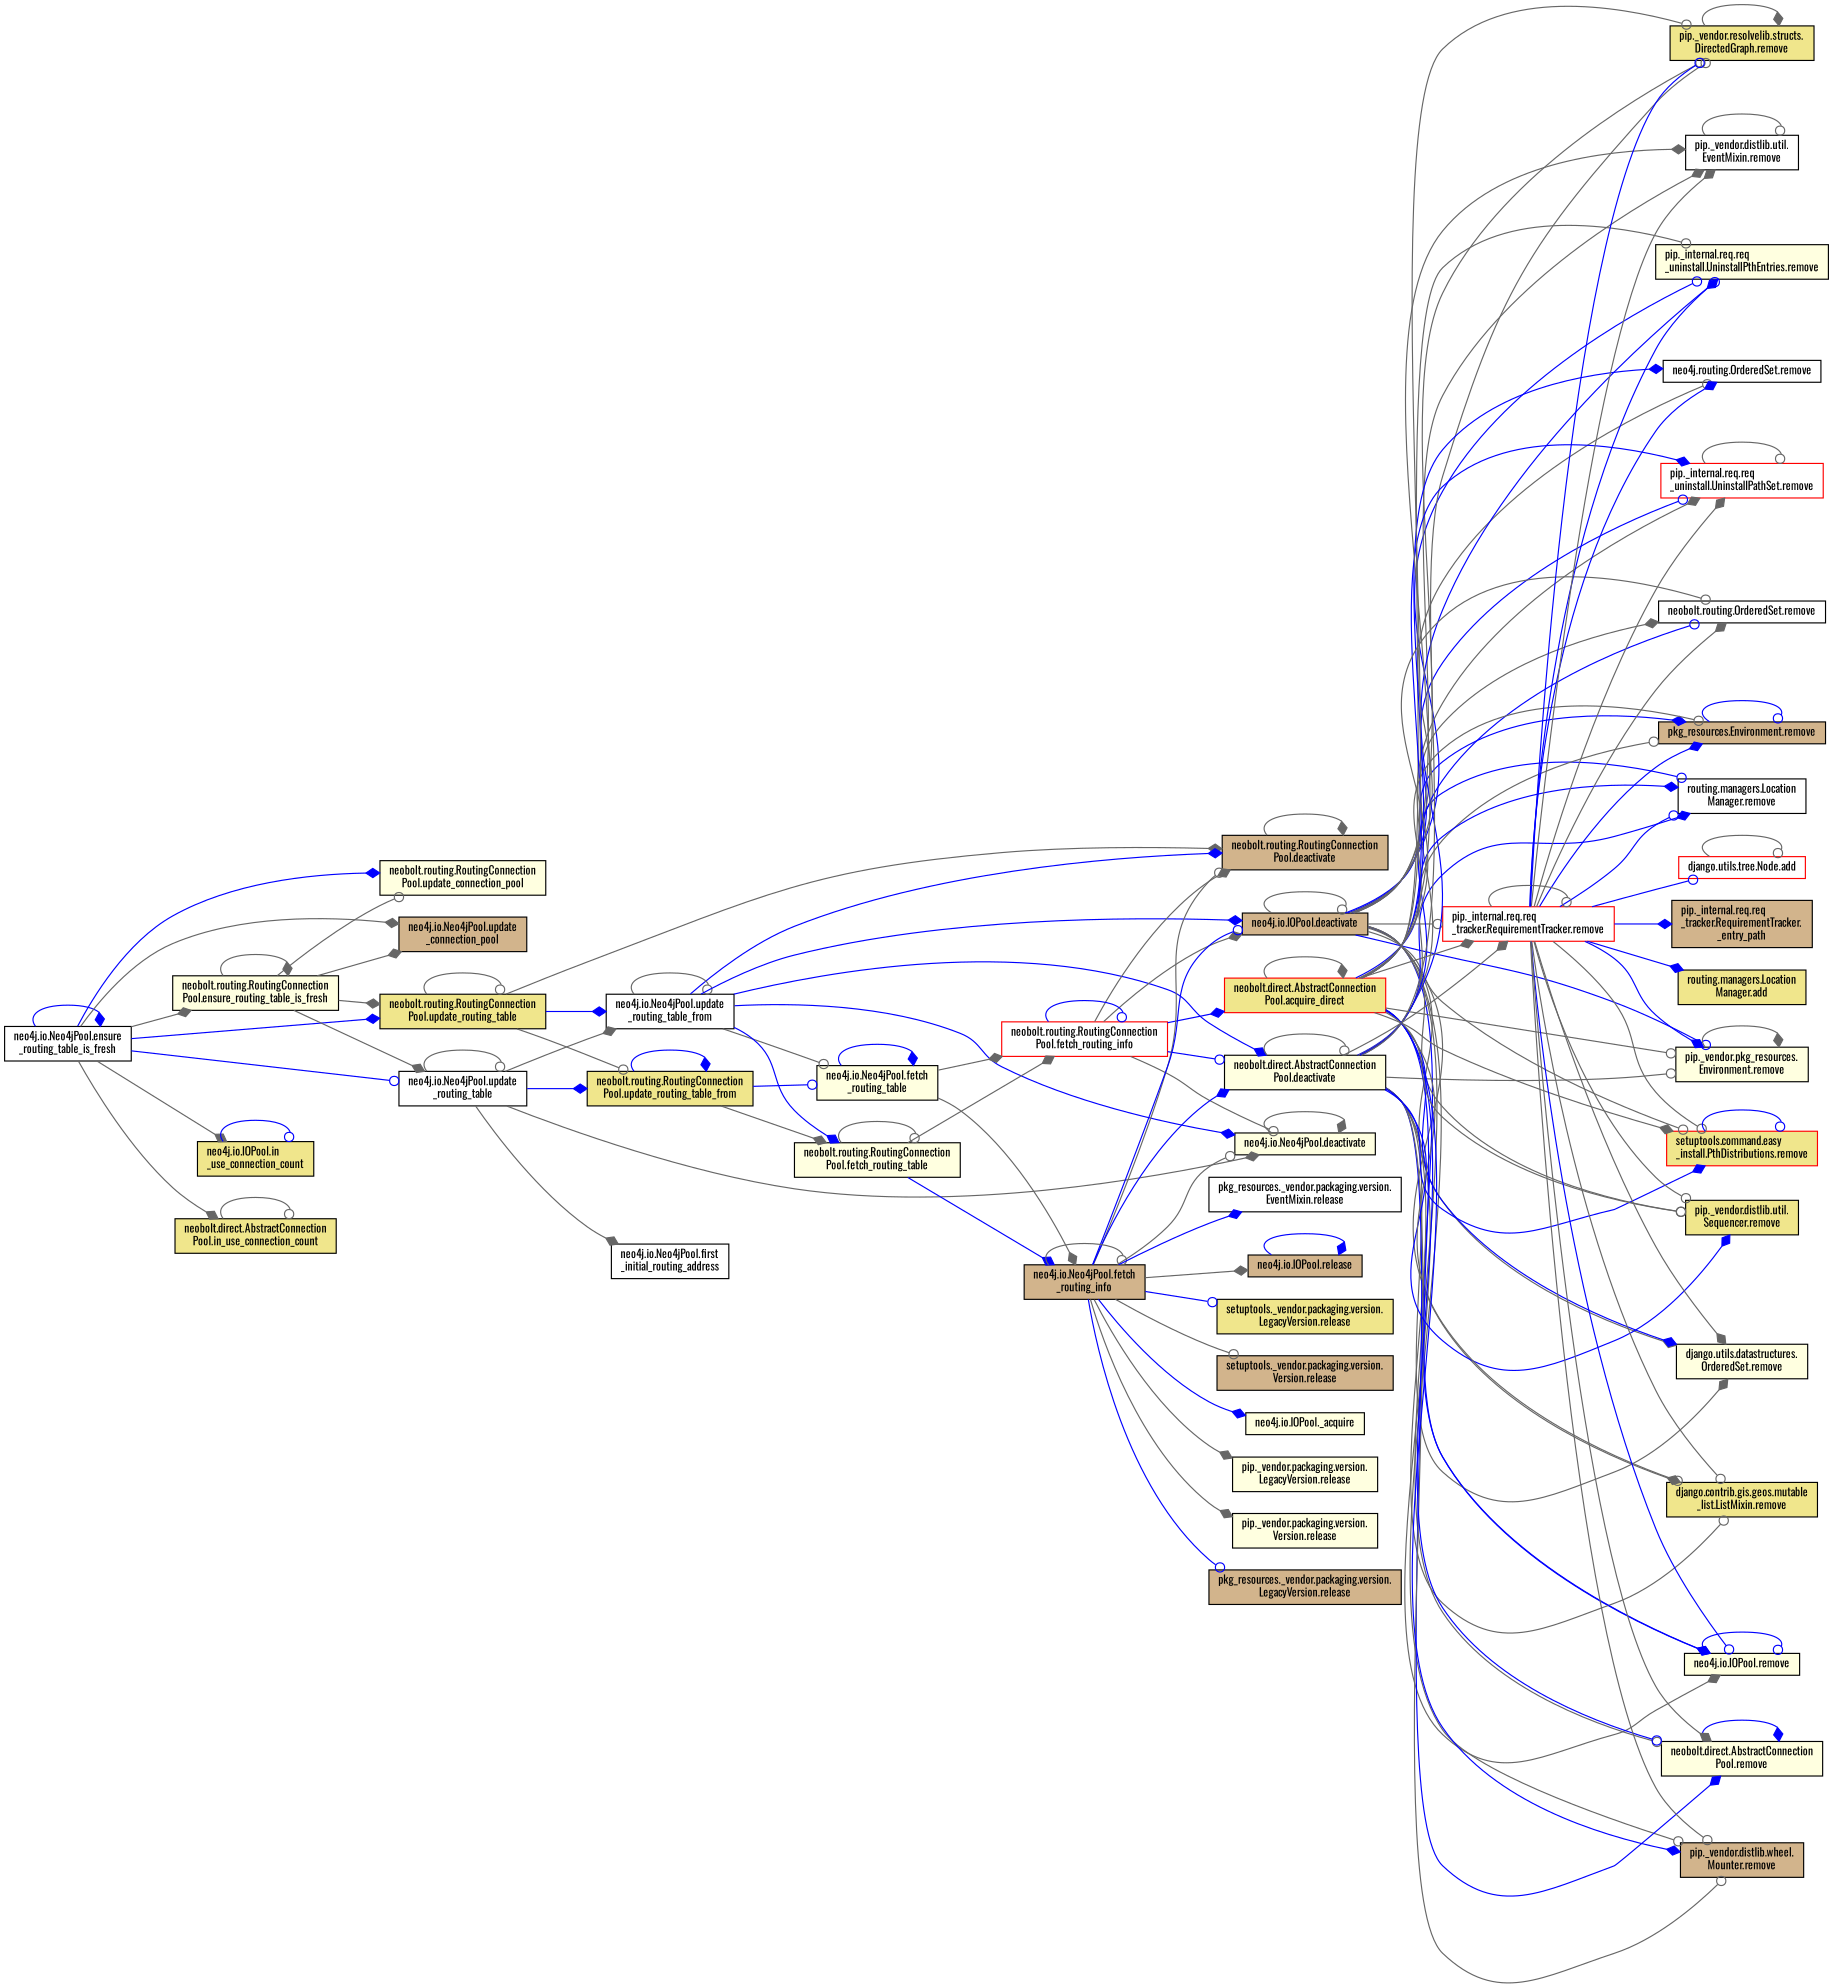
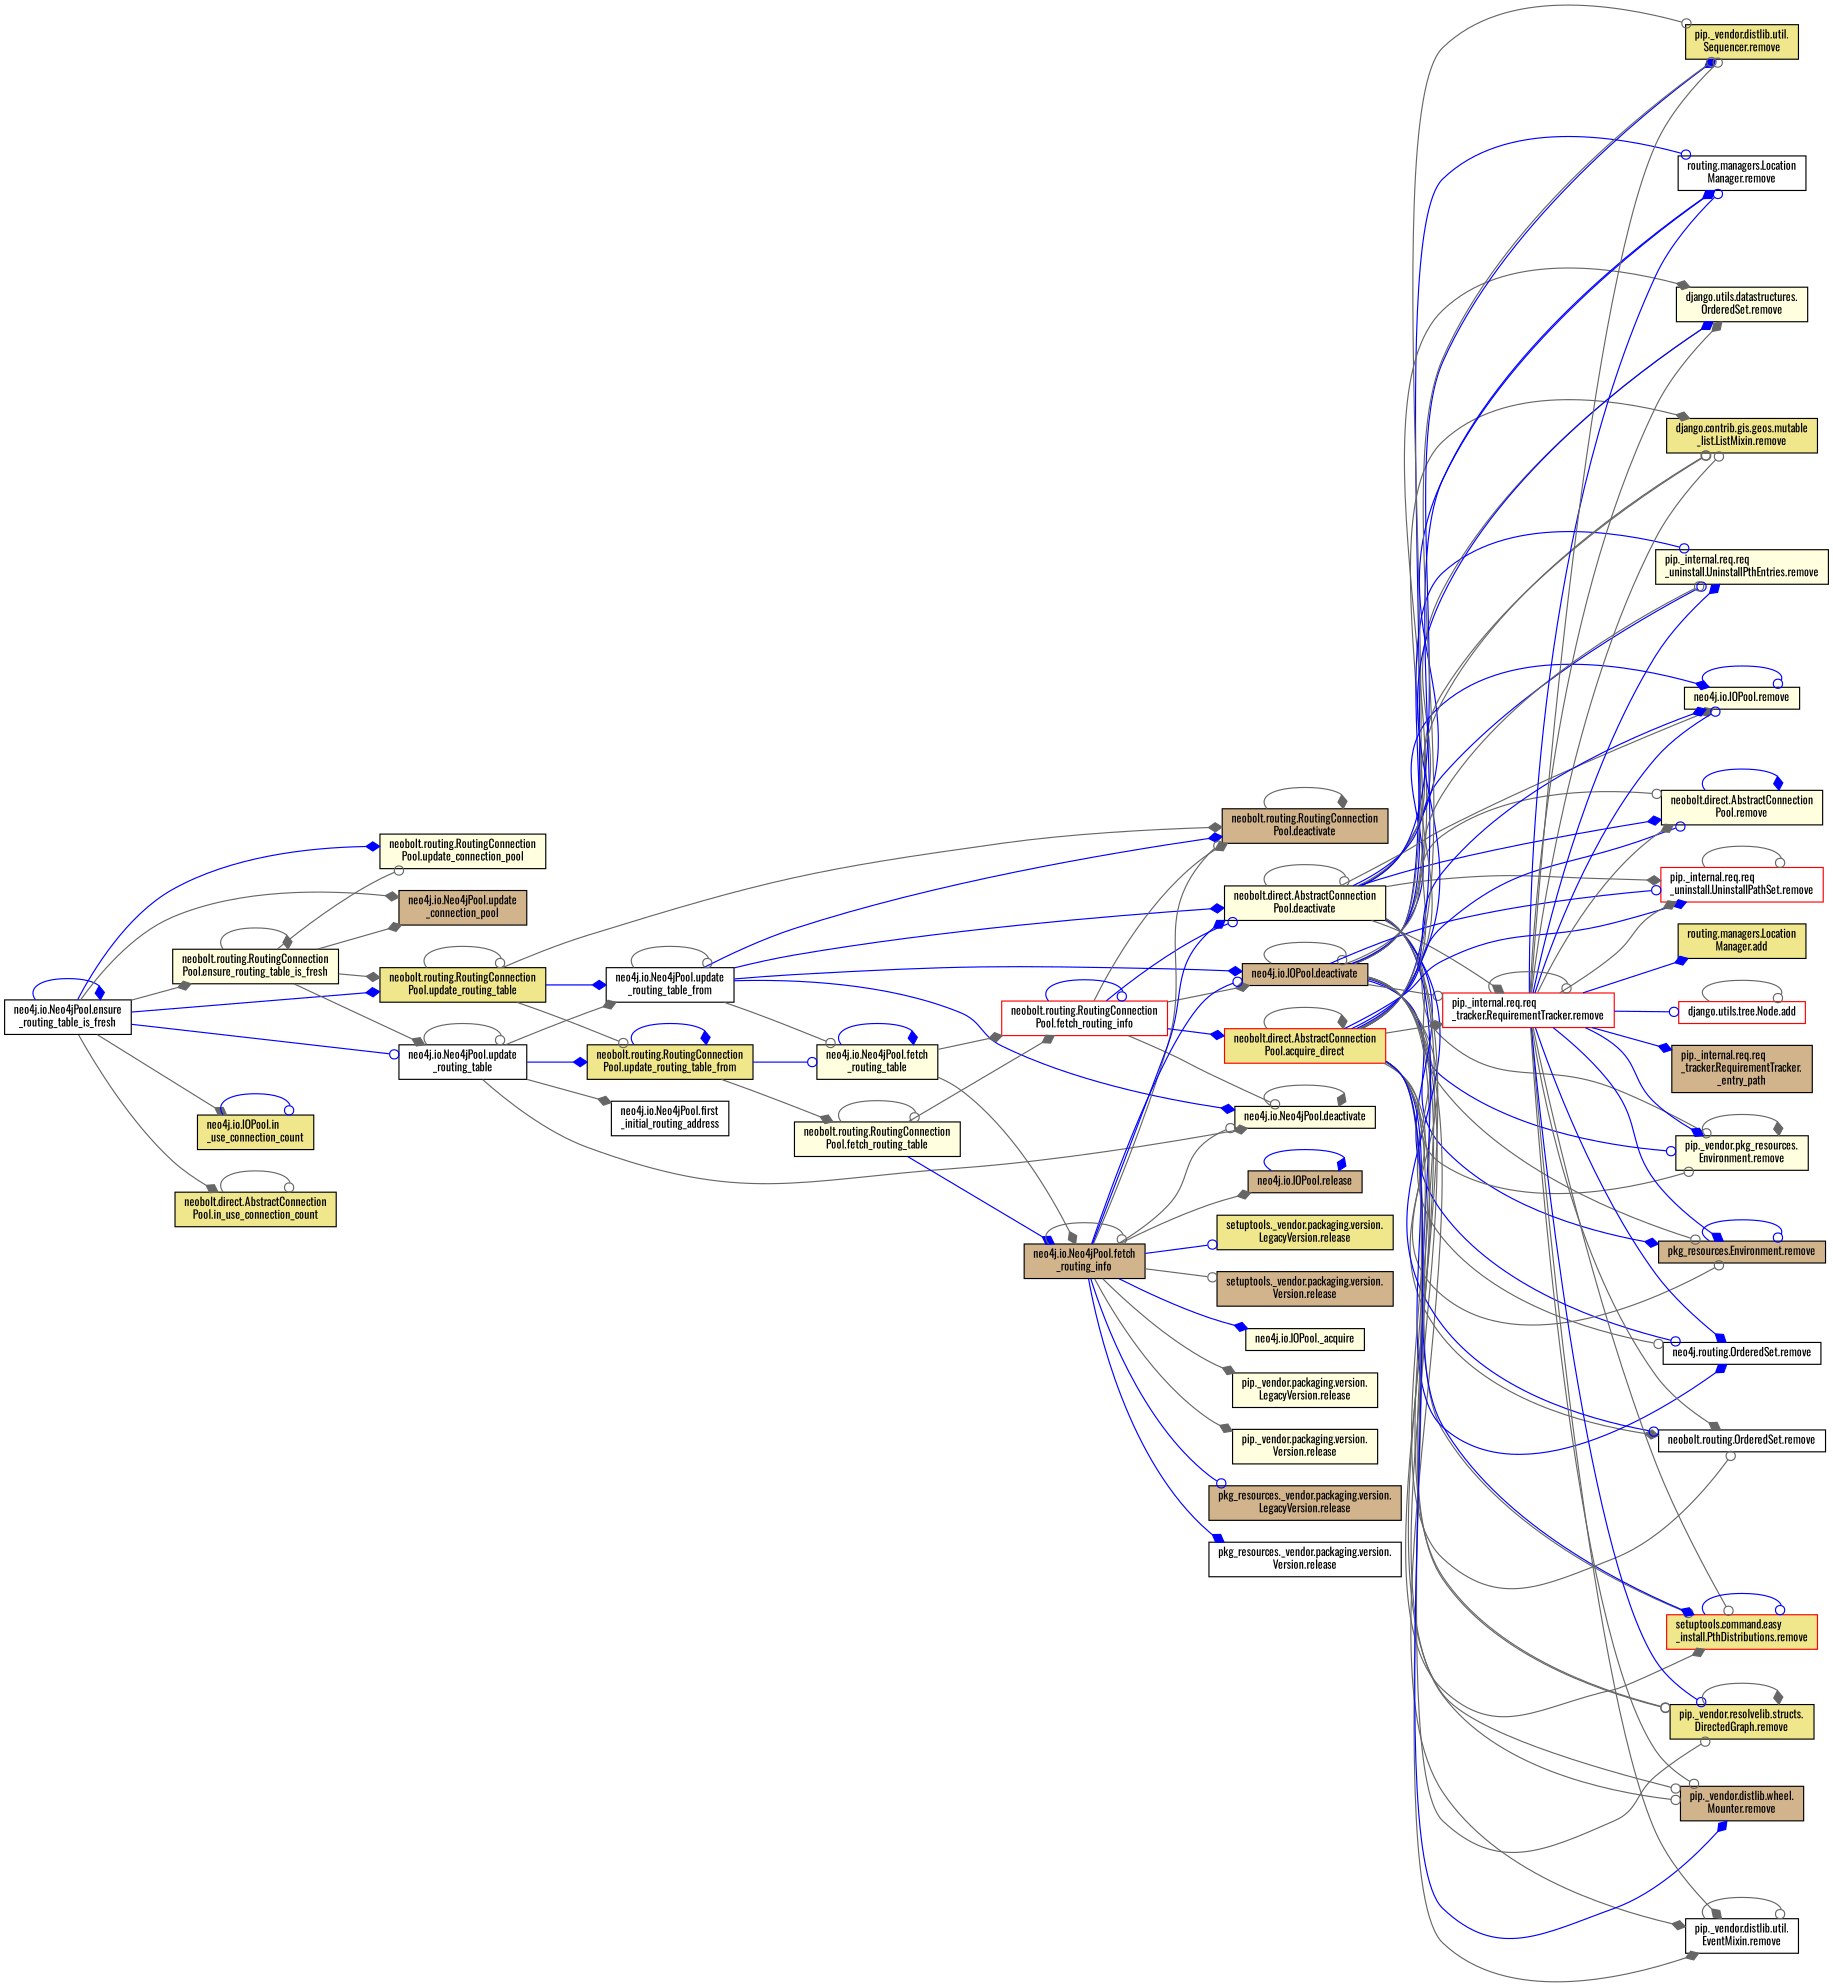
(775, 1076) -> none
(1305, 1195) -> (1305, 1559)
none -> (1455, 1227)
